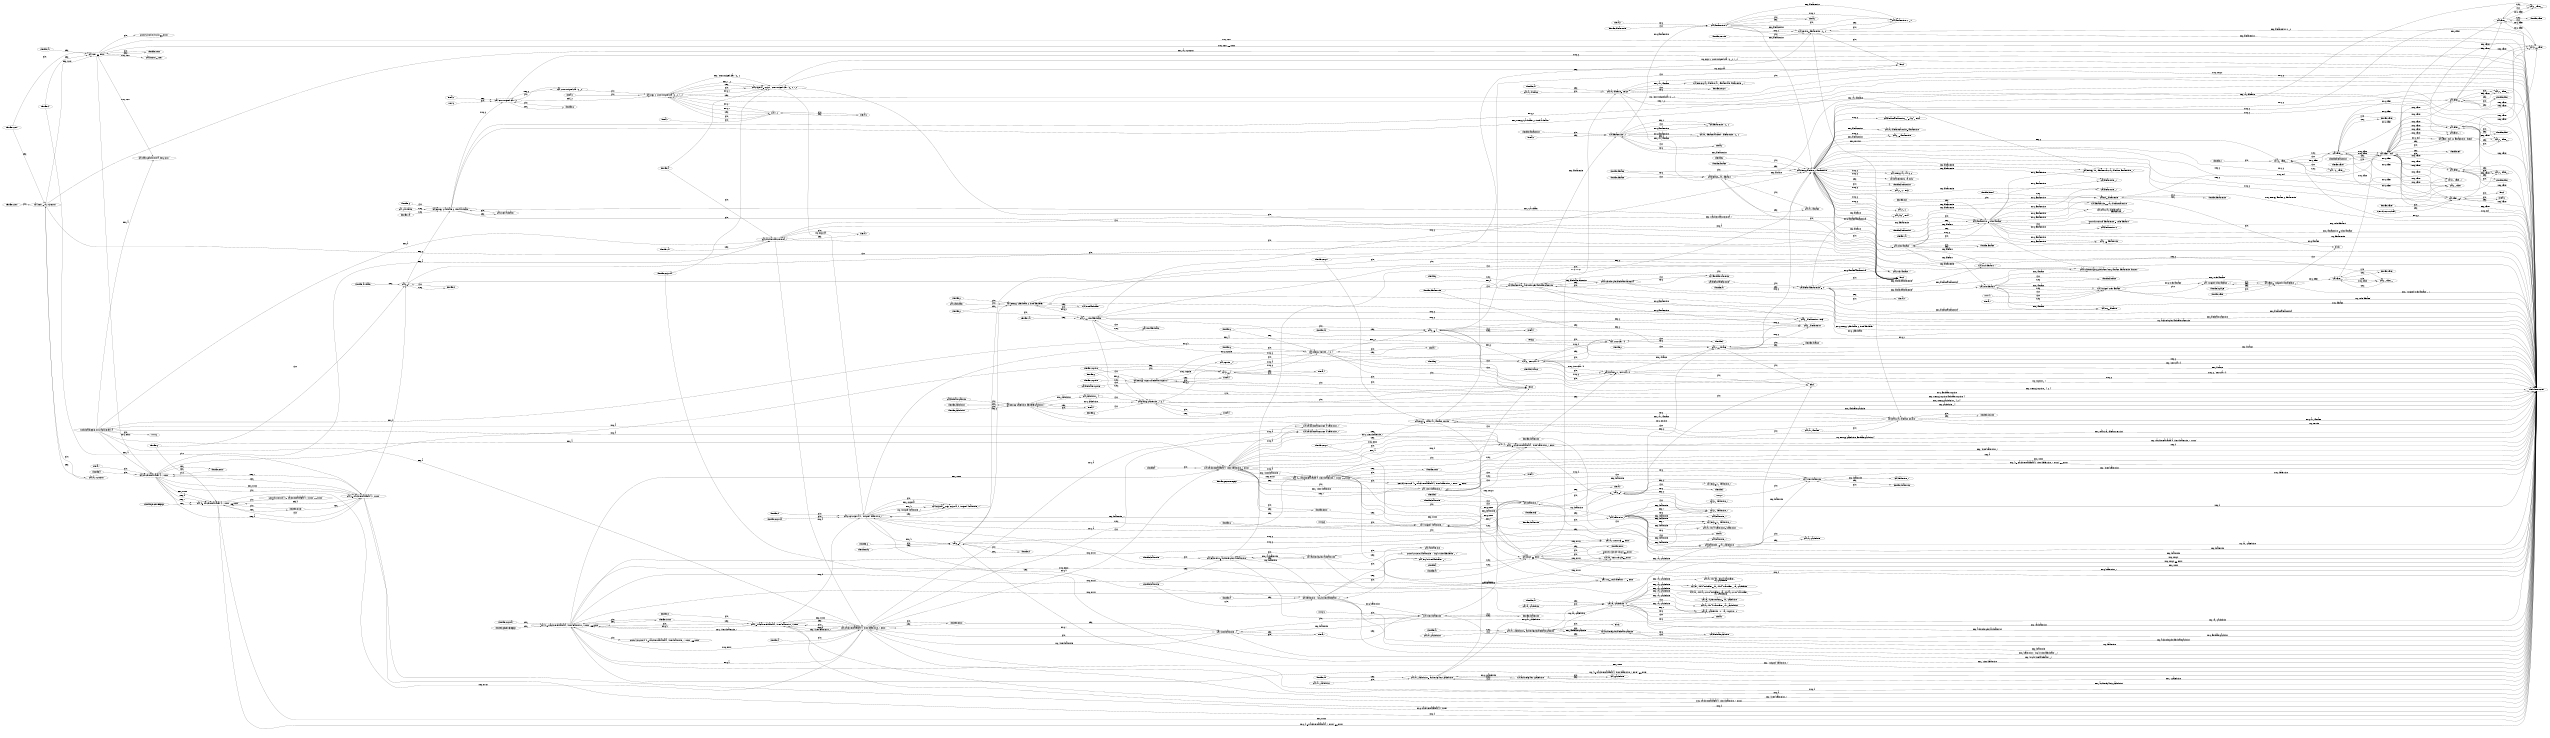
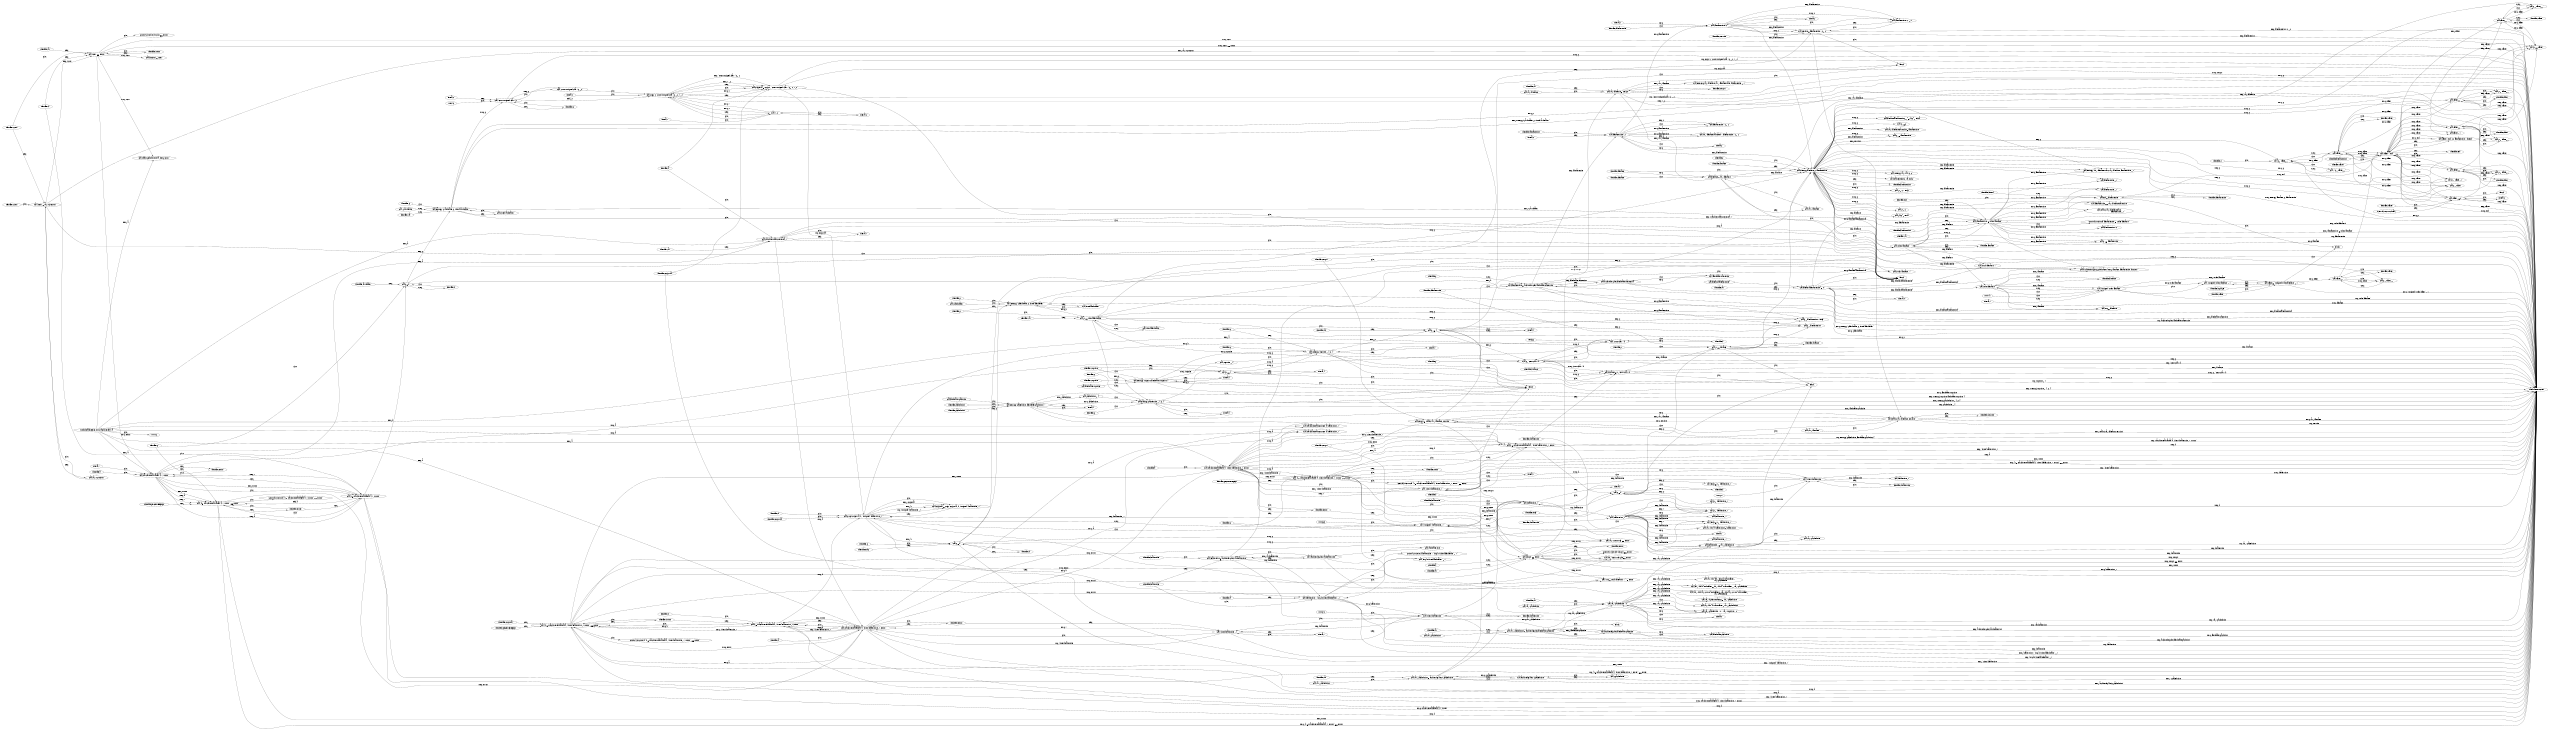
none -> (1902, 124)
(2416, 292) -> (2416, 292)
